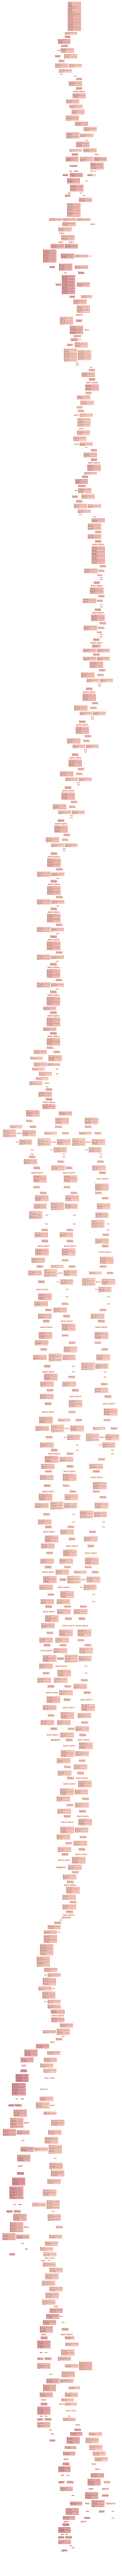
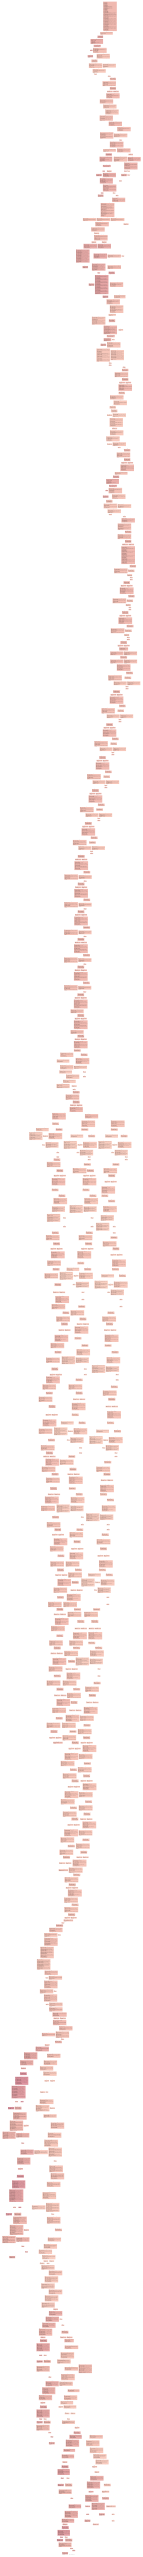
none -> (128, 605)
